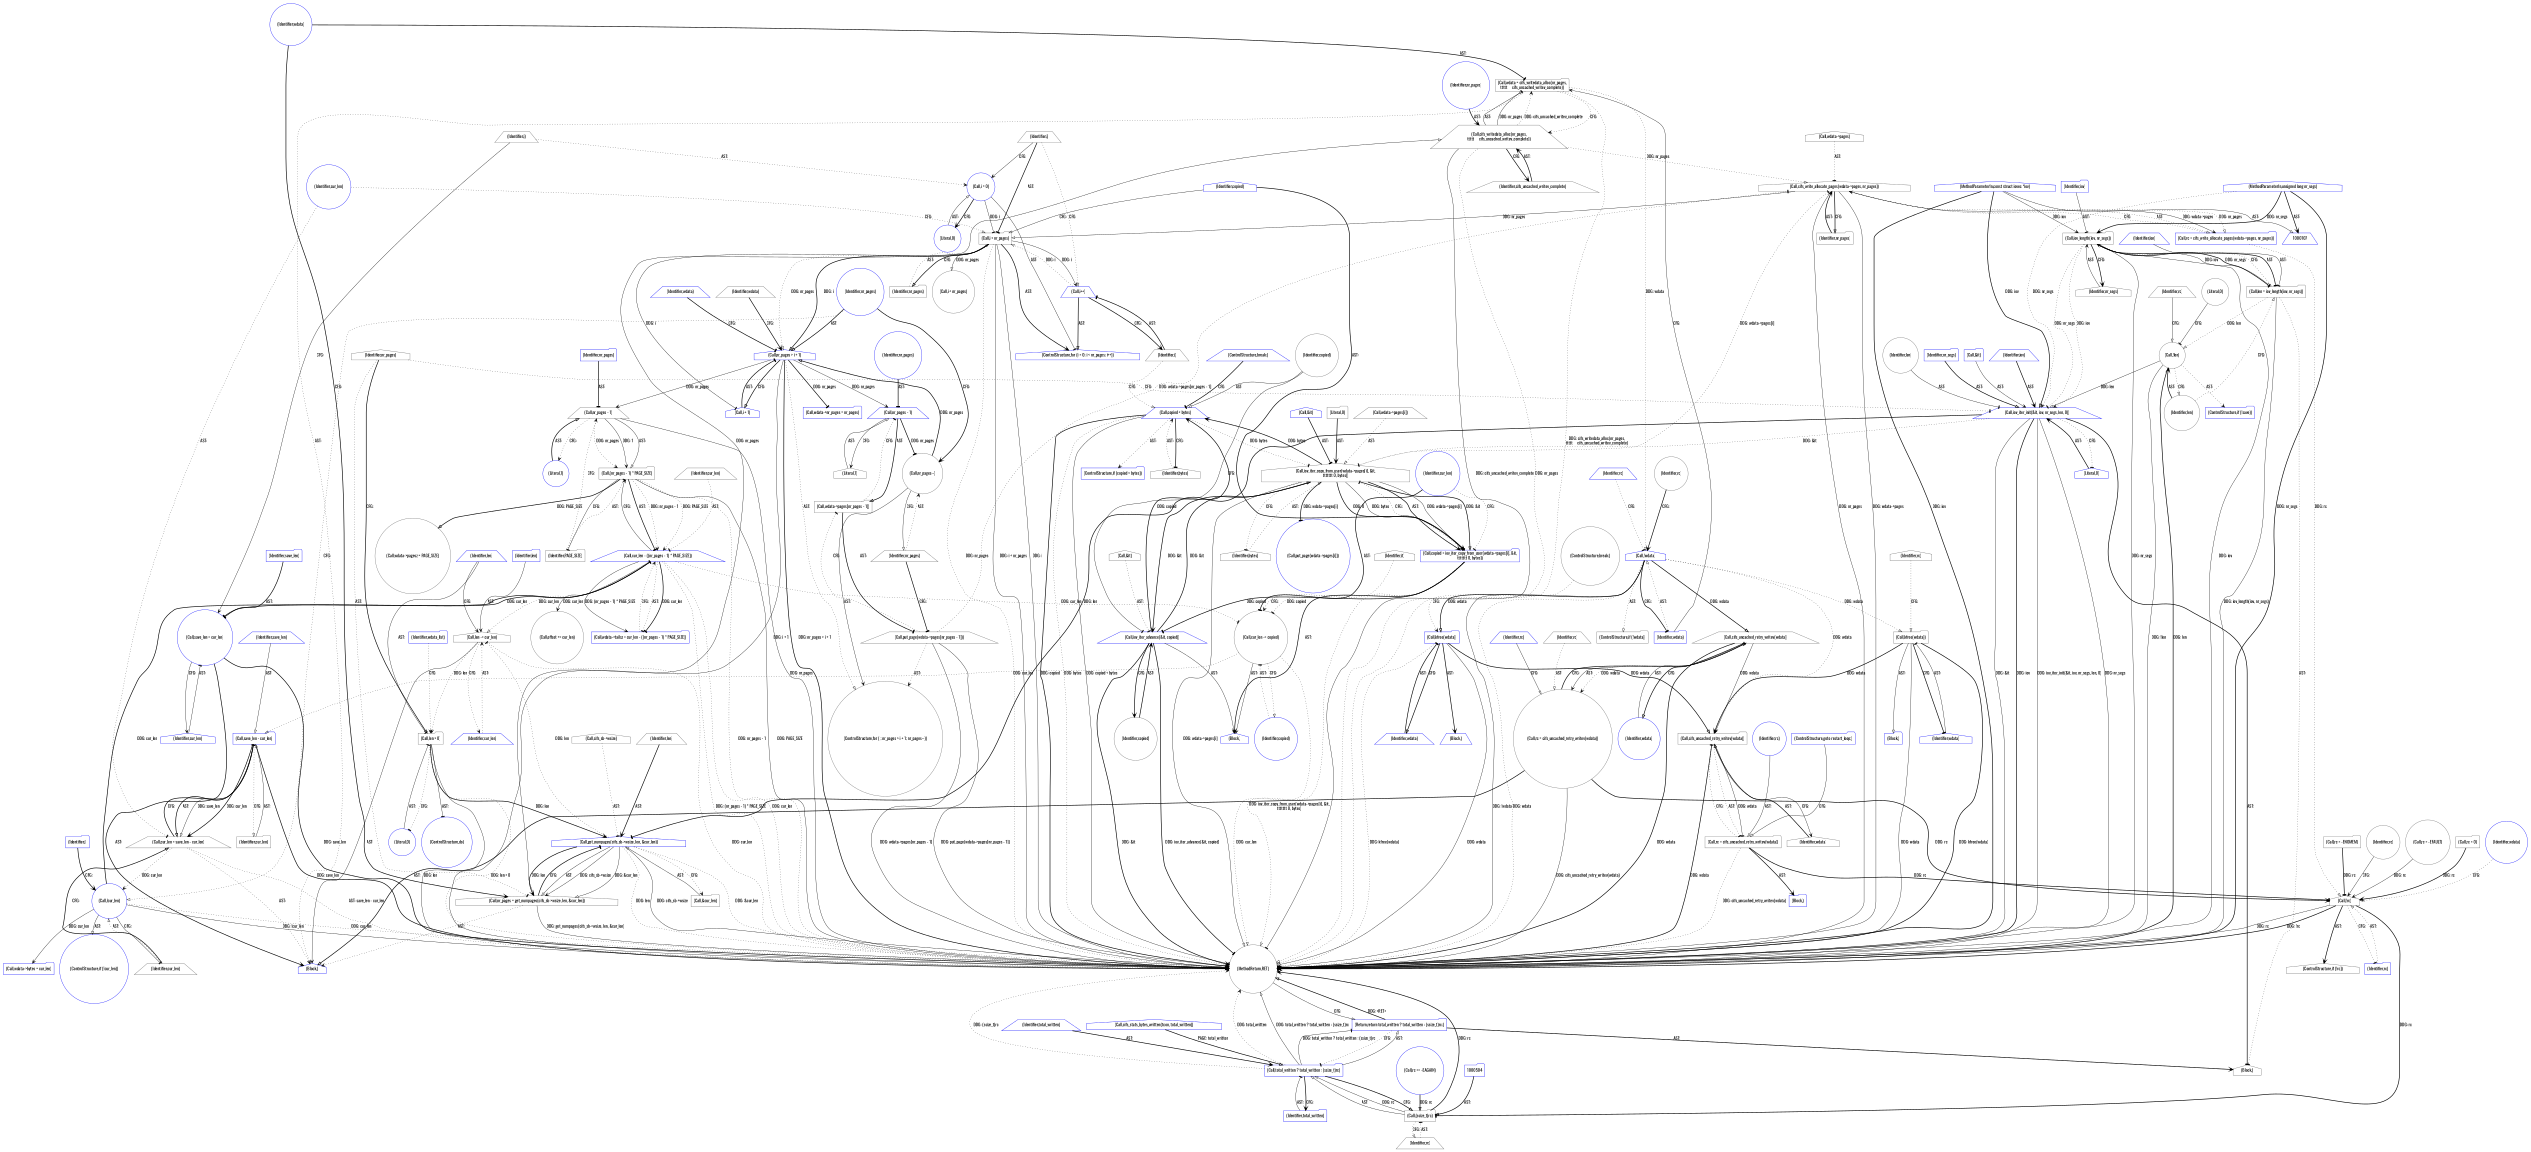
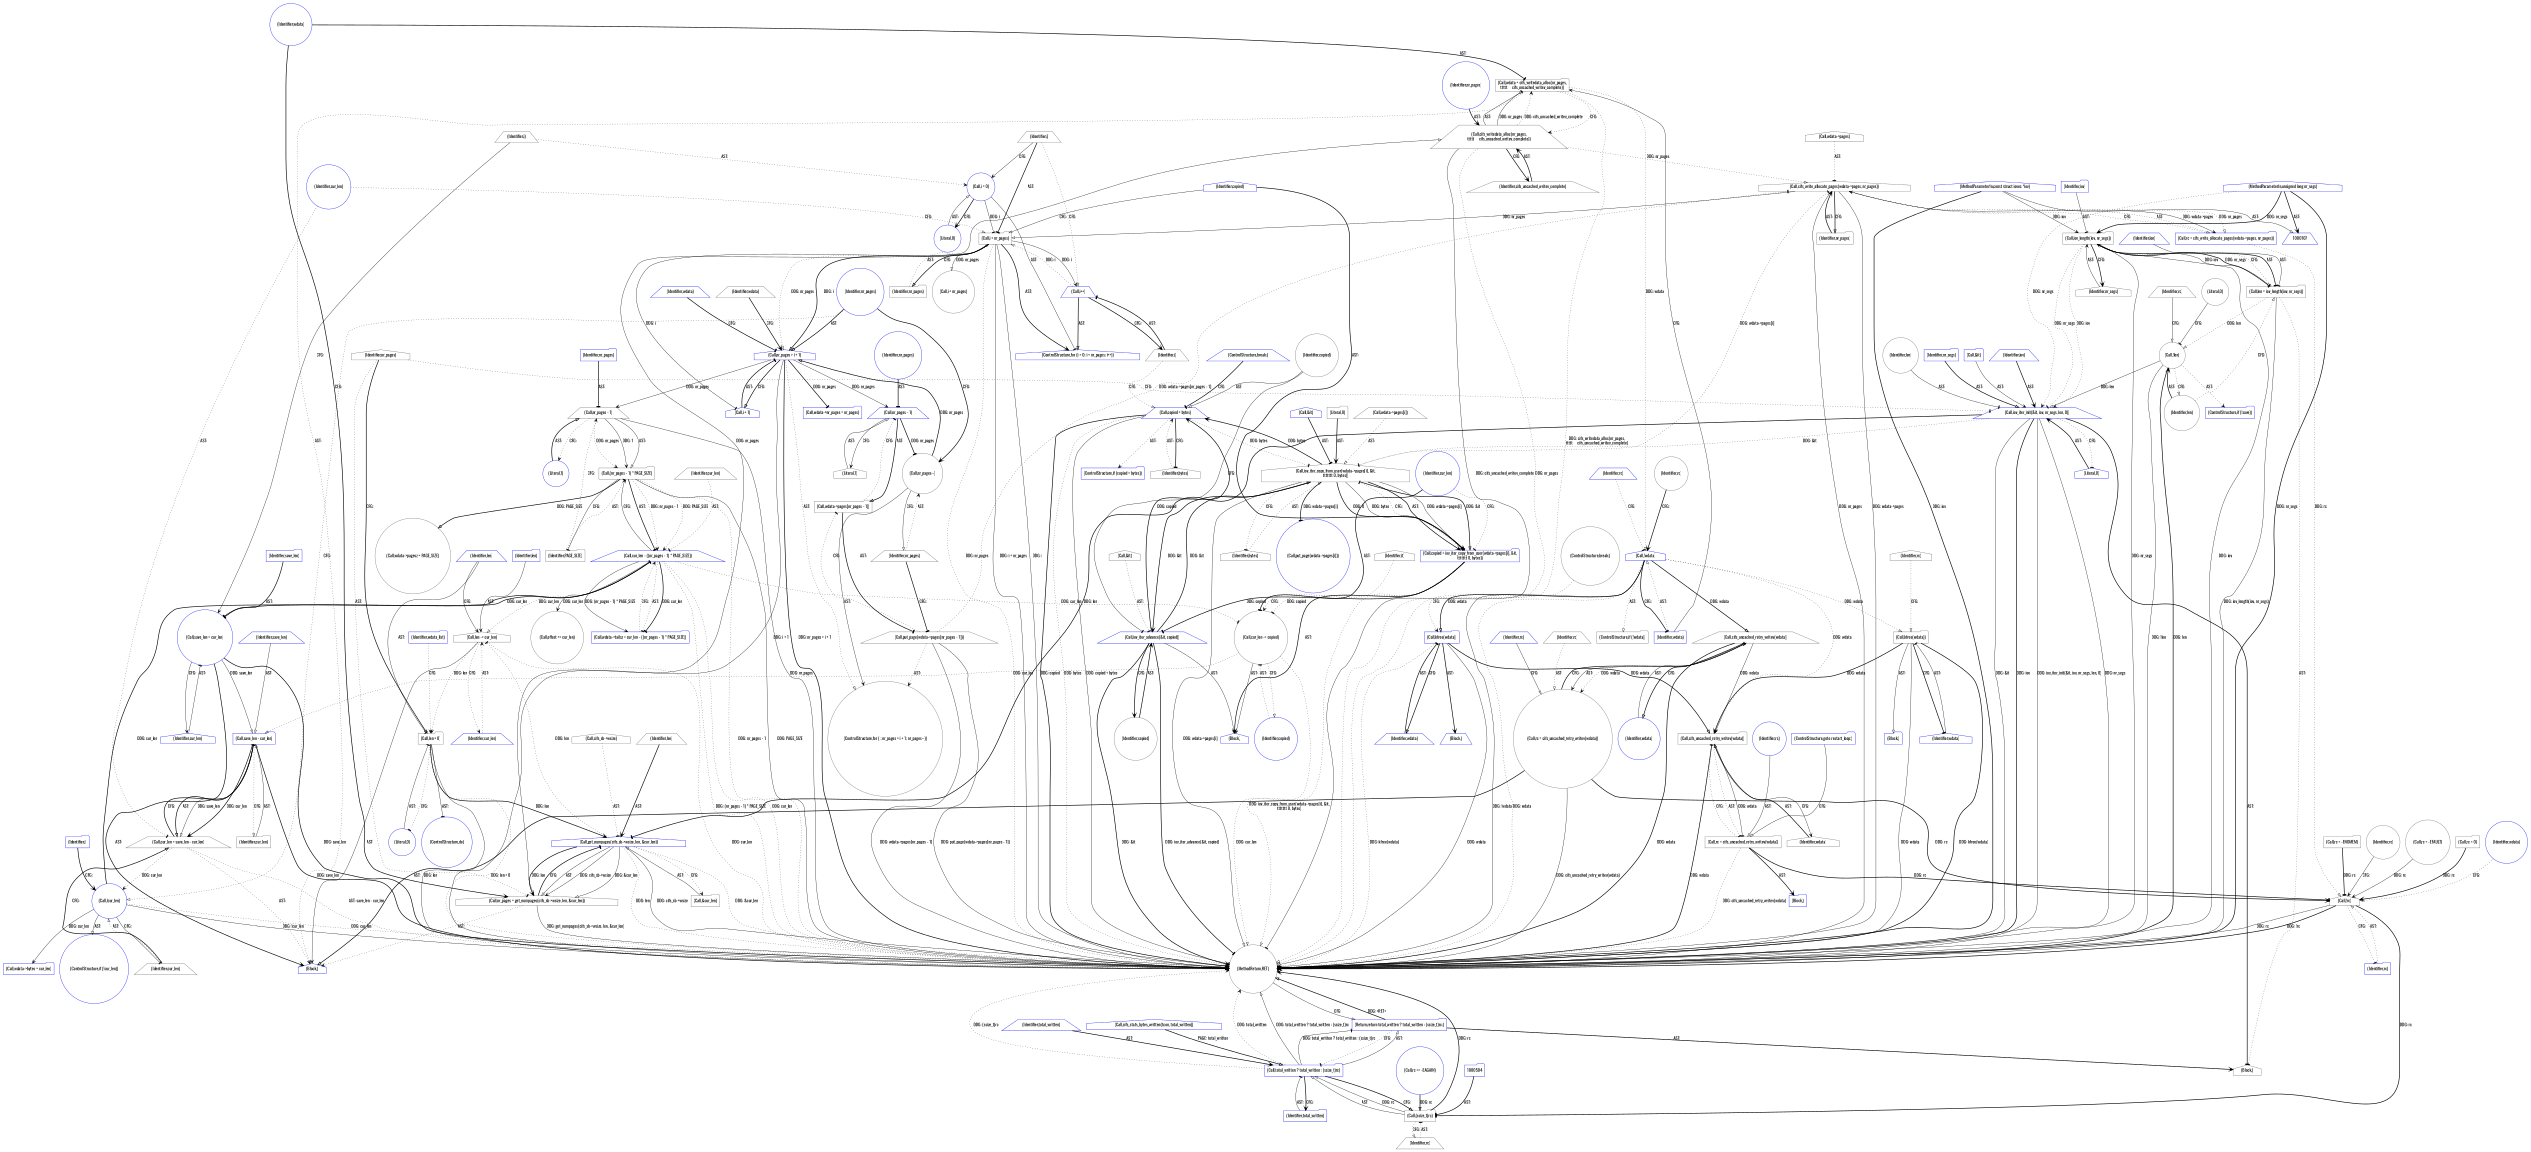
(2002, 310) -> none
none -> (239, 694)
(2323, 969) -> none
(1462, 1102) -> (1462, 1102)
